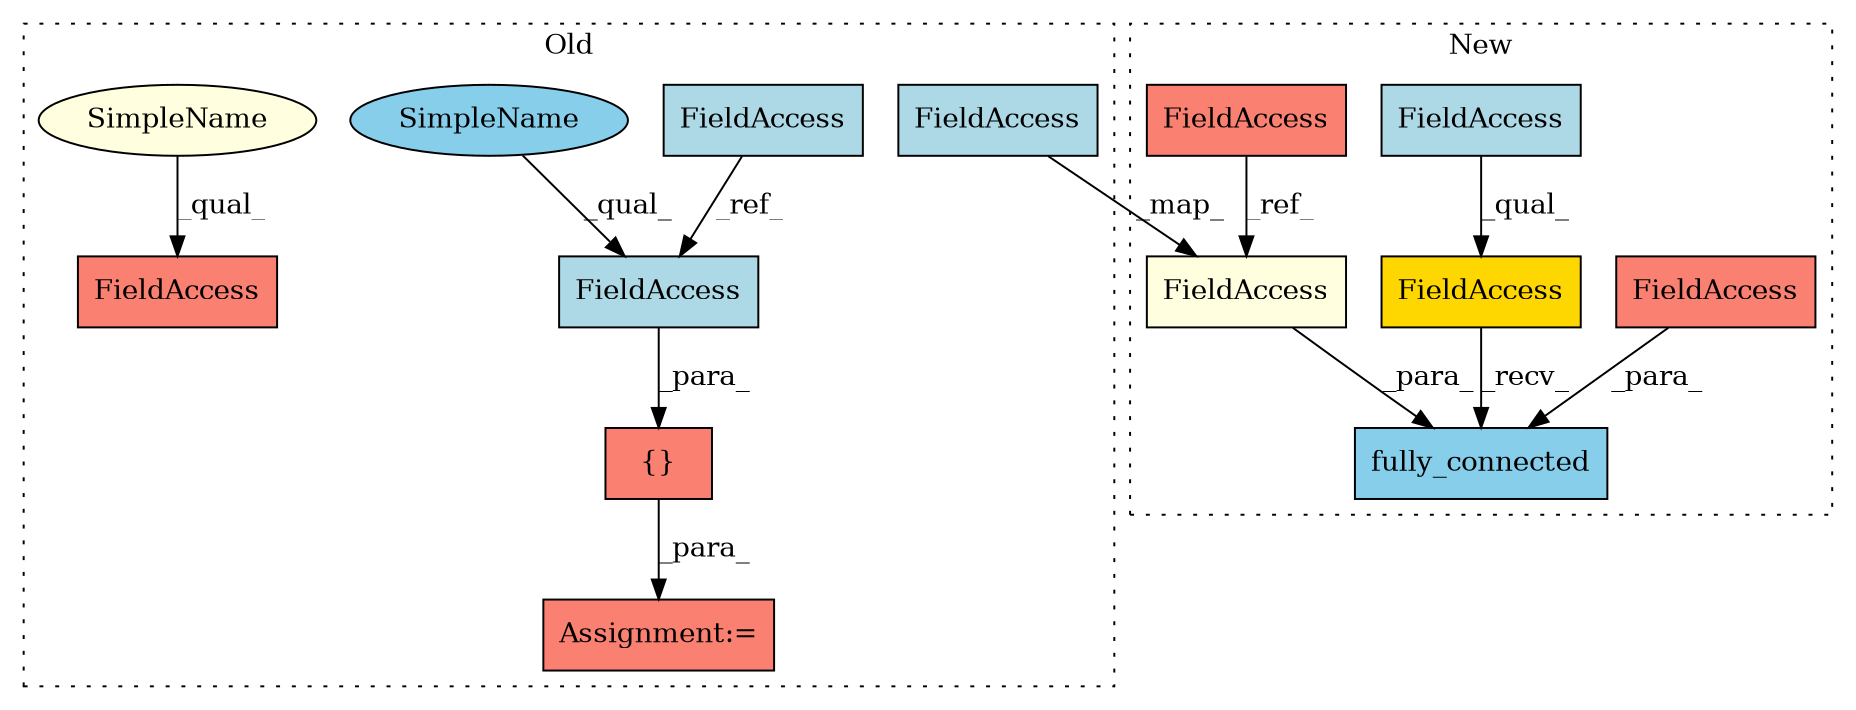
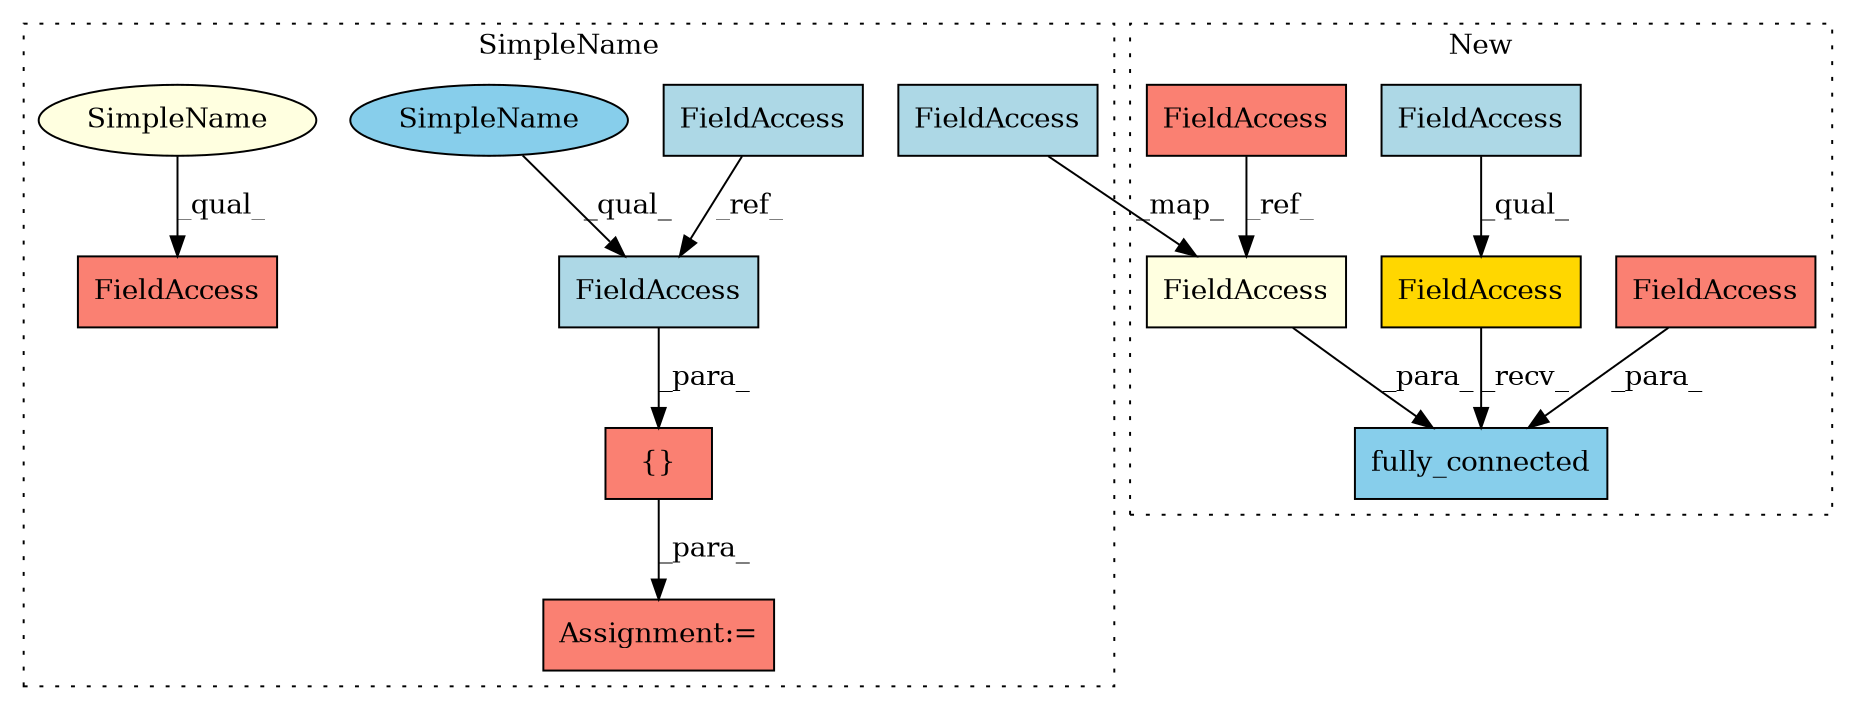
(569, 46) -> (569, 46)
